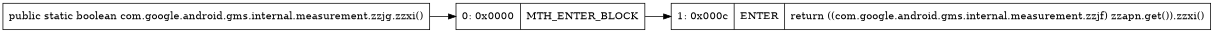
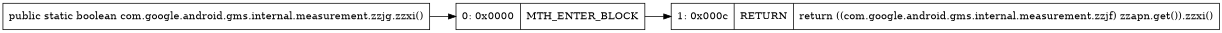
(759, 16) -> (764, 16)
